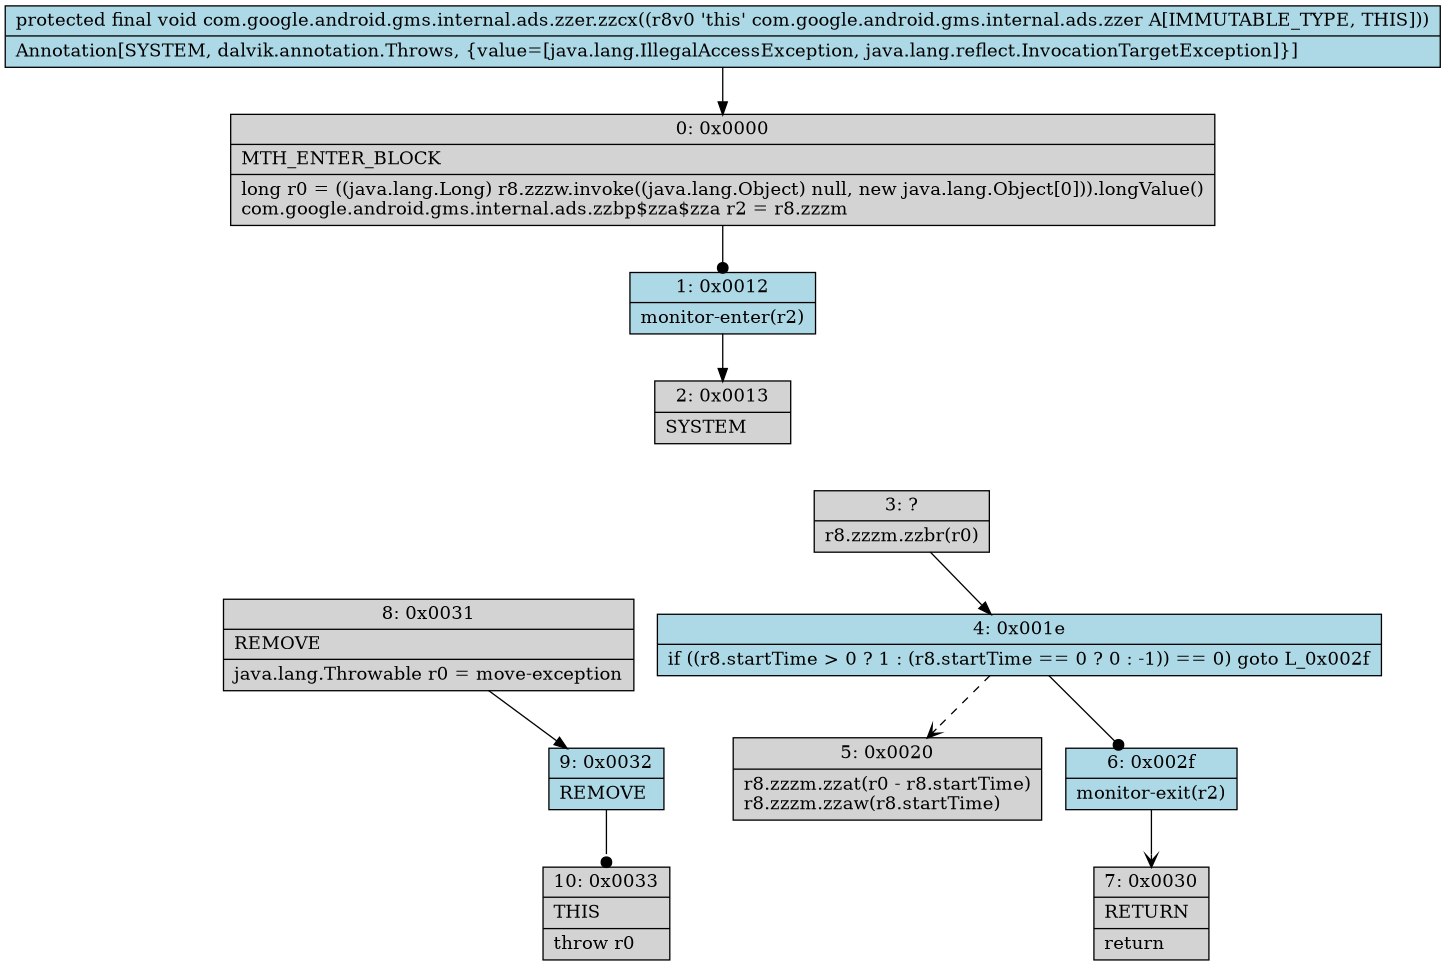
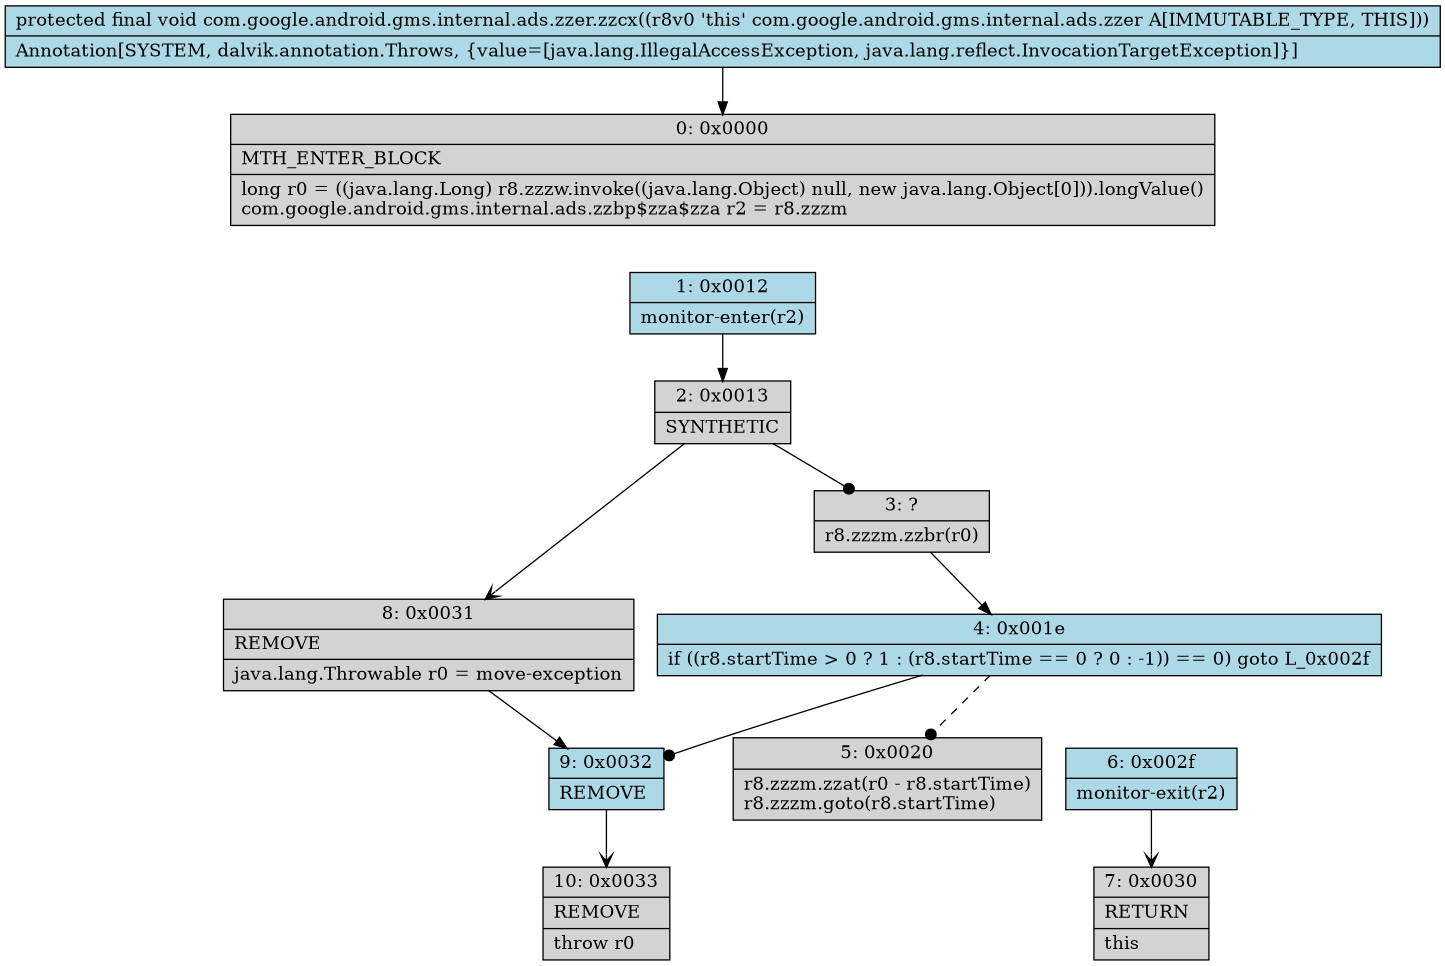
(723, 244) -> none
(706, 427) -> (723, 427)
none -> (809, 465)
none -> (590, 517)
(964, 702) -> (964, 702)
(1082, 708) -> (798, 713)
(872, 804) -> (870, 804)
(606, 832) -> (606, 832)
(578, 912) -> (597, 912)
(1134, 944) -> (1123, 944)
